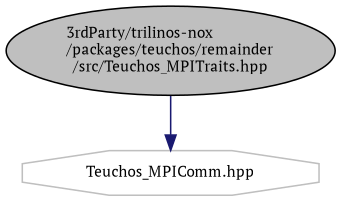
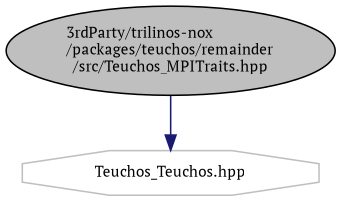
(171, 173) -> (171, 173)
